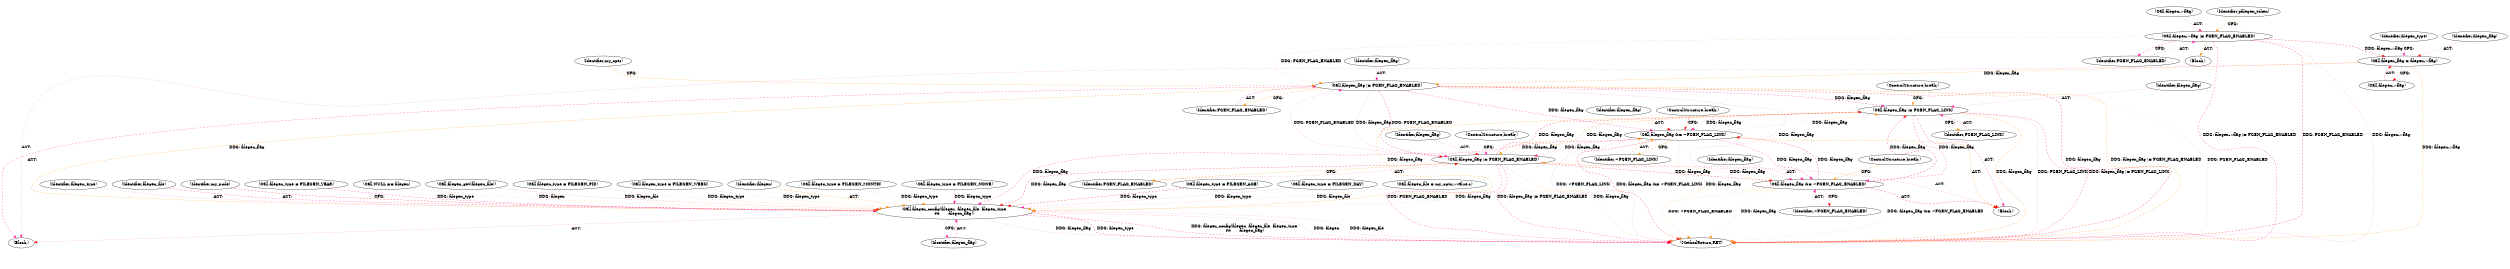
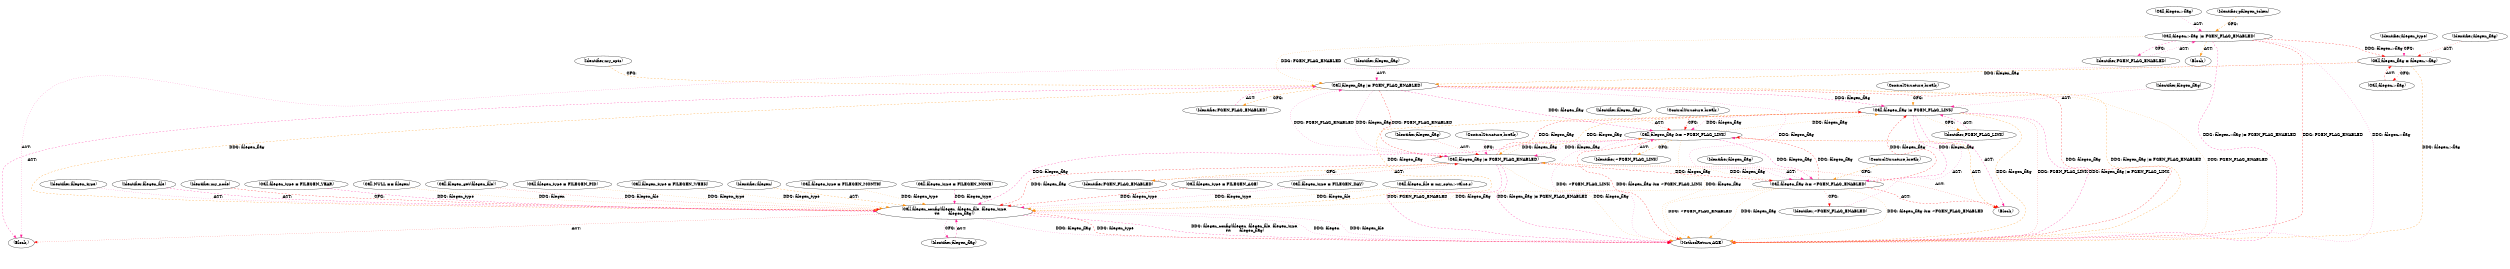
(1639, 146) -> (1639, 146)
(1816, 200) -> (1961, 152)
(1701, 243) -> (1701, 243)
